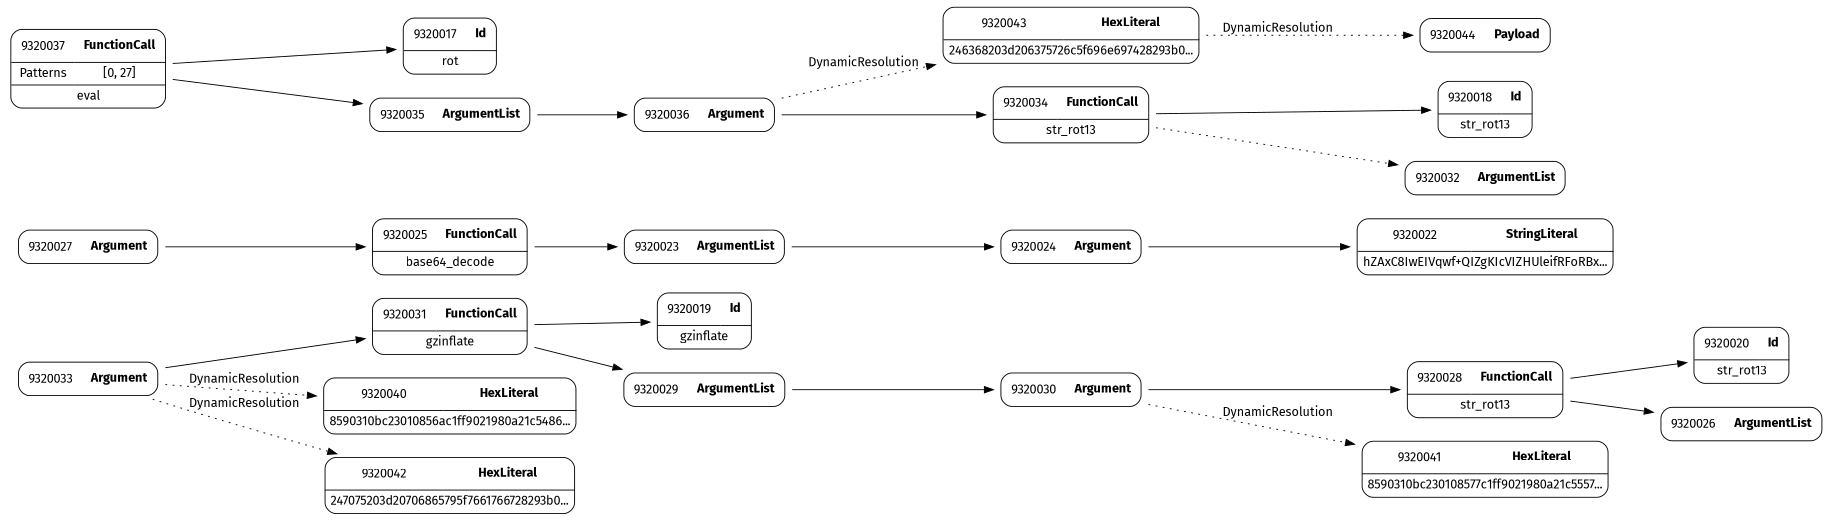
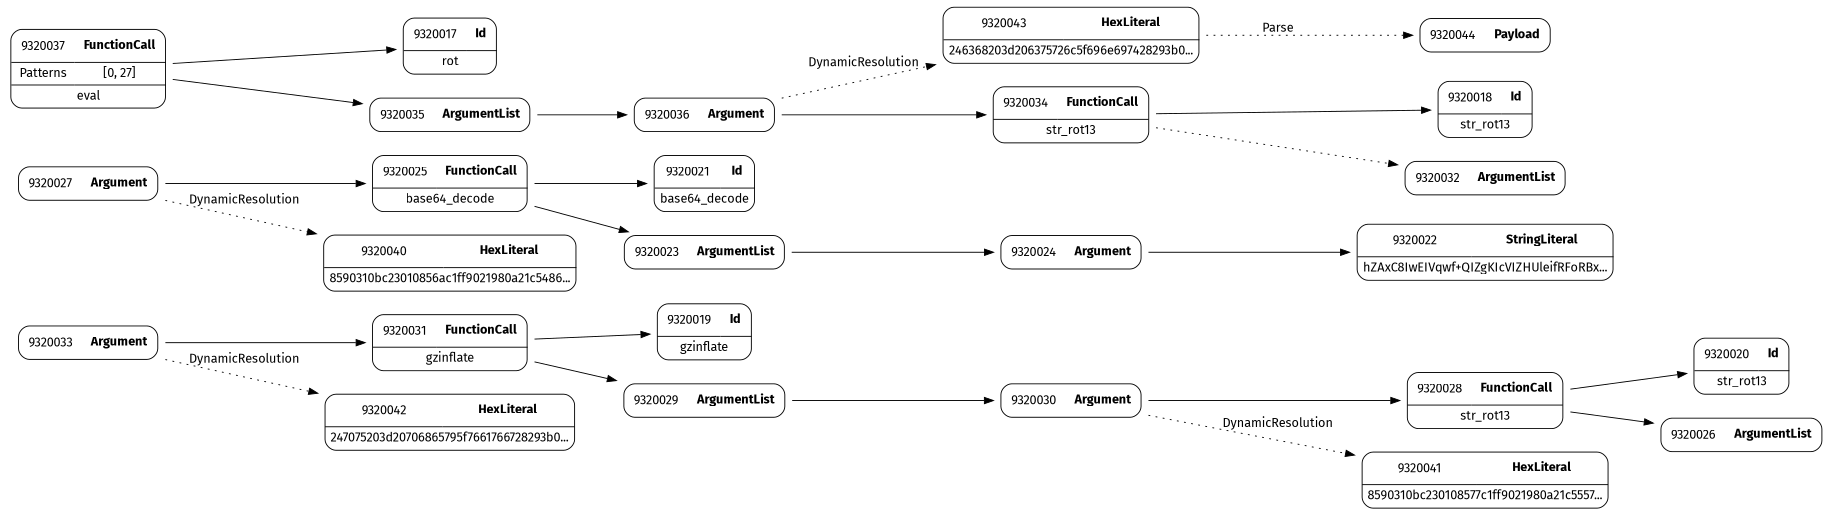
(1278, 28) -> (1278, 28)
none -> (704, 184)
(236, 390) -> (236, 216)
